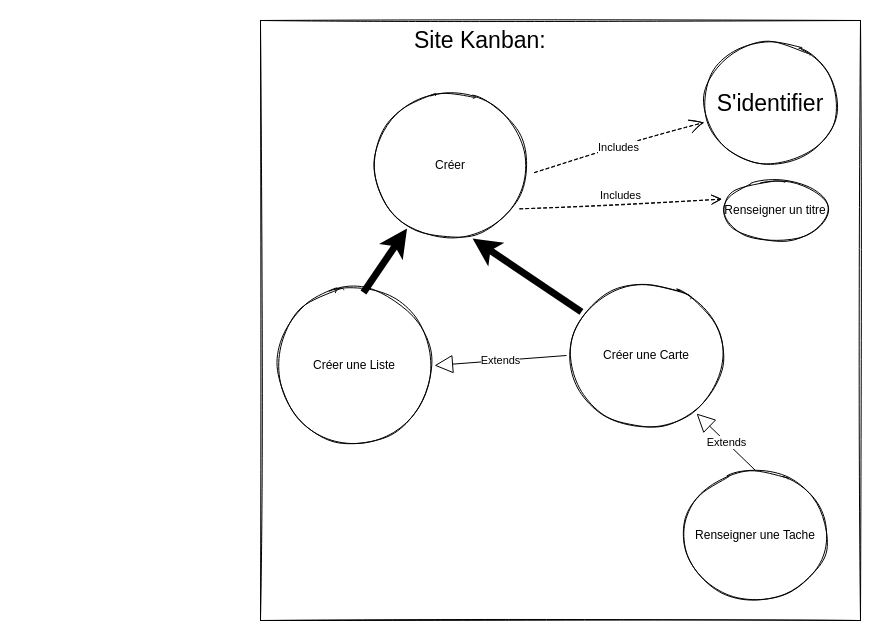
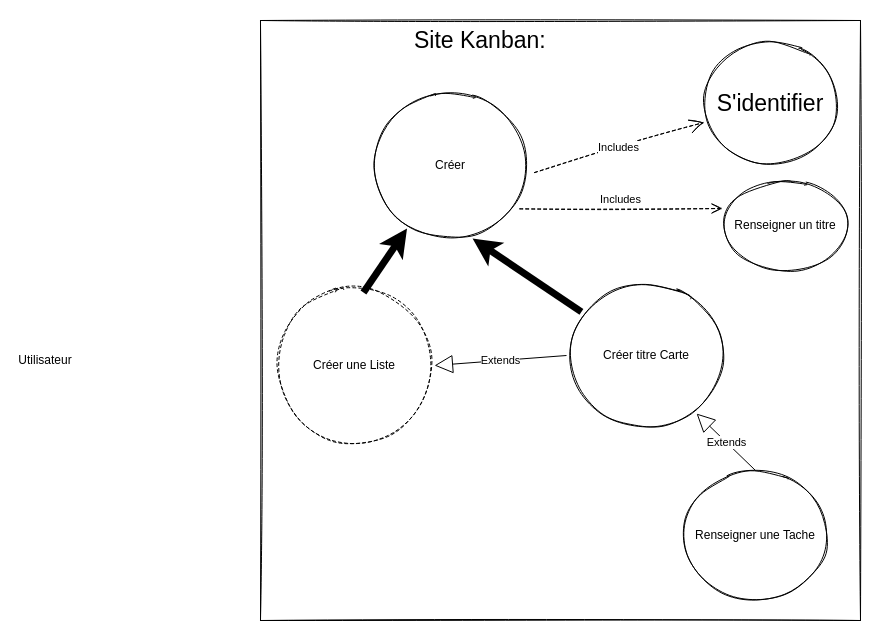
(776, 211) -> (786, 226)
(647, 356) -> (647, 356)
none -> (46, 361)
(355, 366) -> (355, 366)
